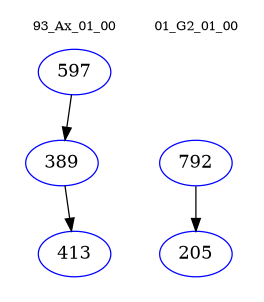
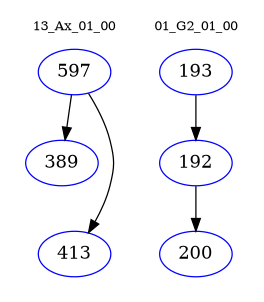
(75, 27) -> (75, 27)
none -> (196, 72)
(196, 163) -> (196, 163)
(67, 202) -> (113, 157)
(196, 254) -> (196, 254)
